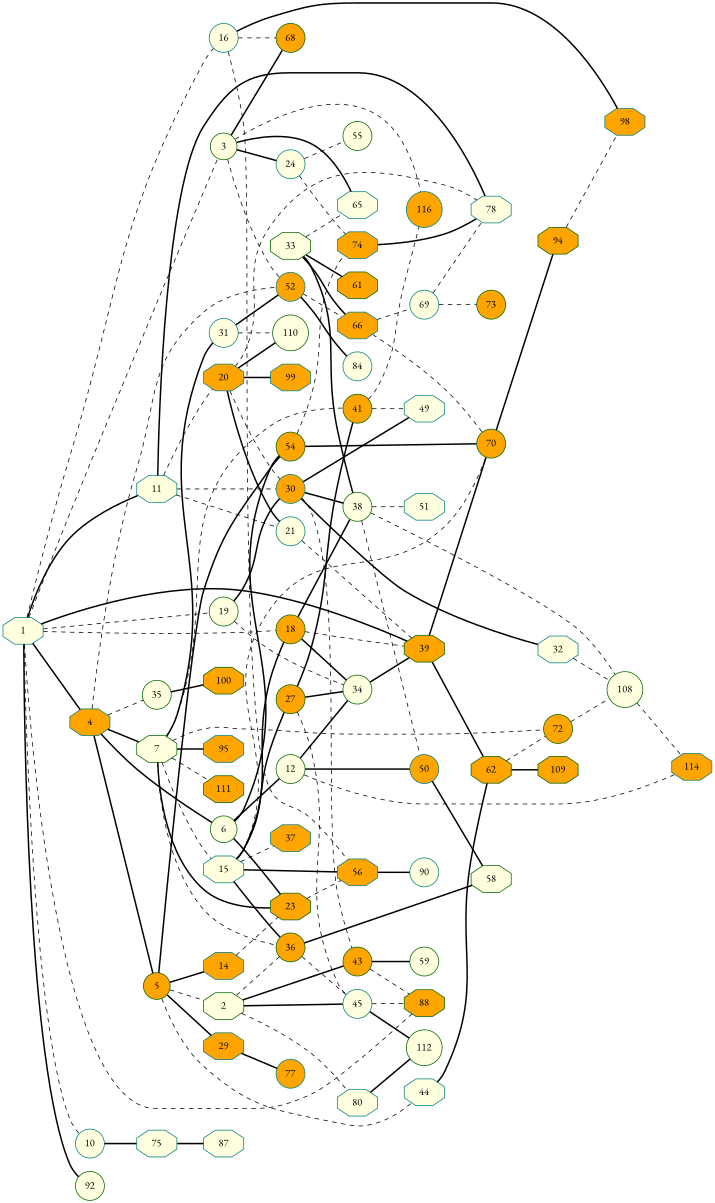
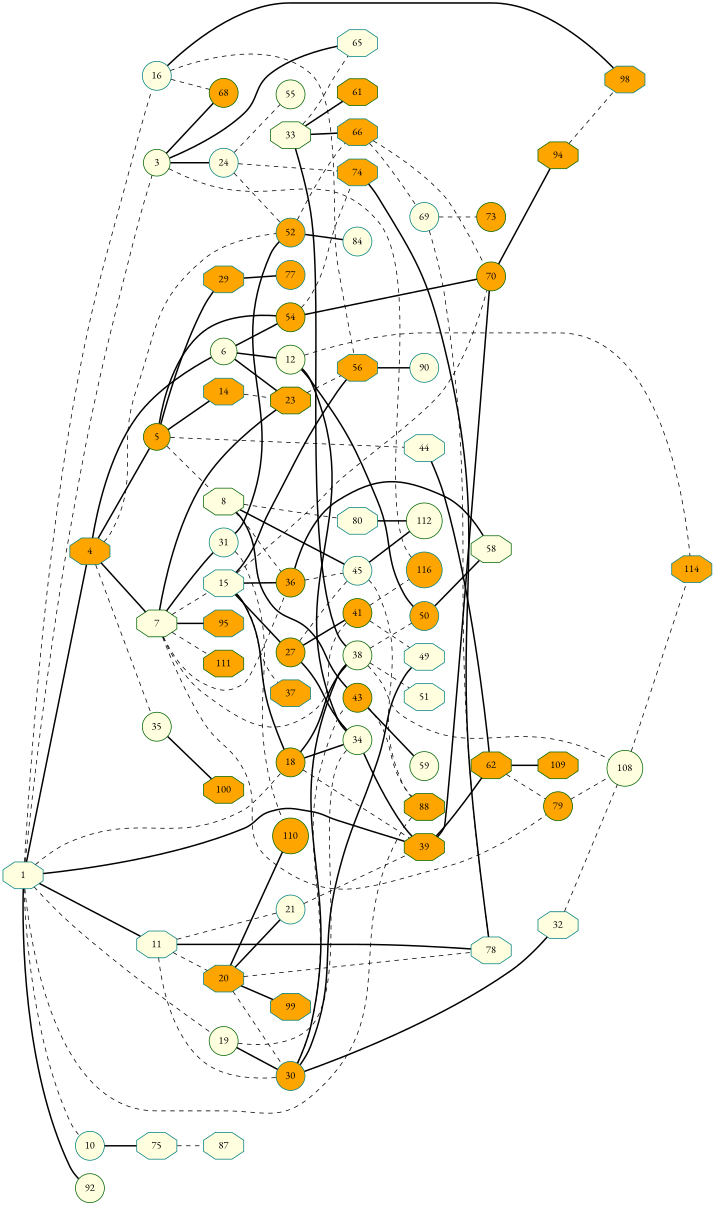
(252, 230) -> (257, 198)
(291, 333) -> (291, 836)
(558, 729) -> (558, 806)
(224, 1006) -> (224, 502)
(190, 1144) -> (190, 1146)
